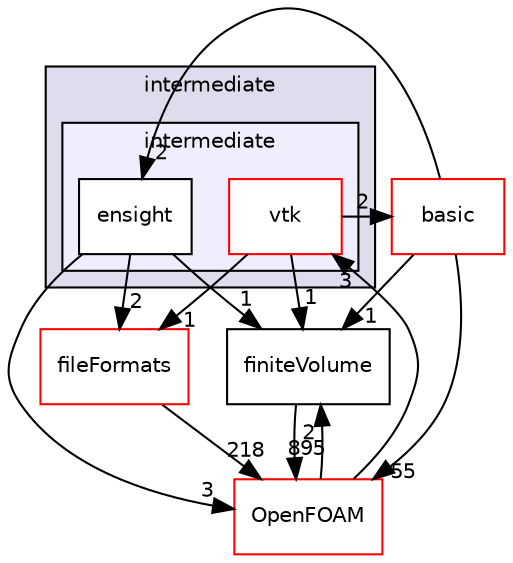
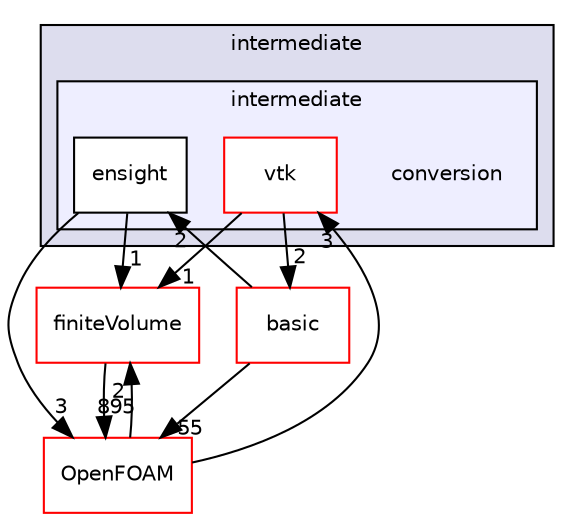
none -> (447, 175)
(388, 281) -> none
(114, 367) -> none
(308, 367) -> (118, 325)
